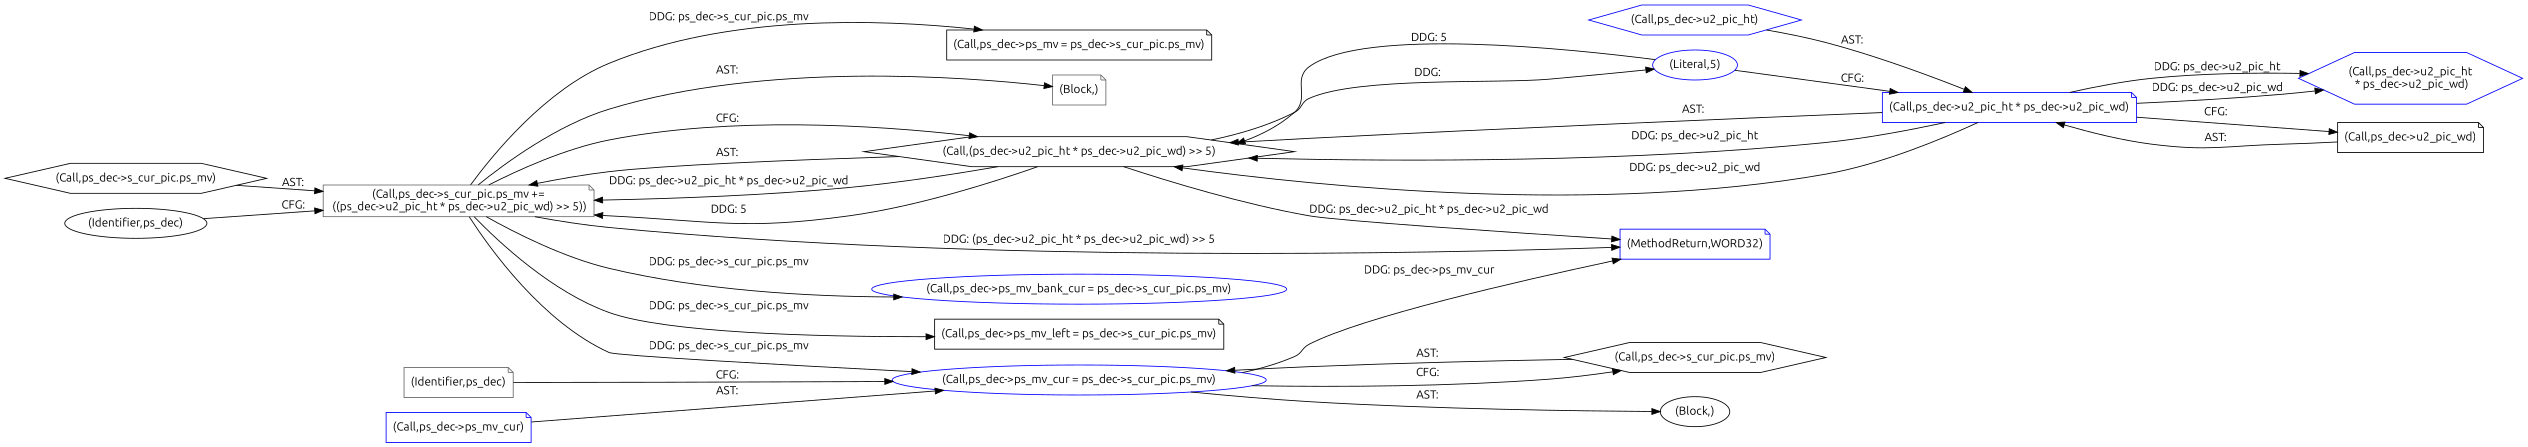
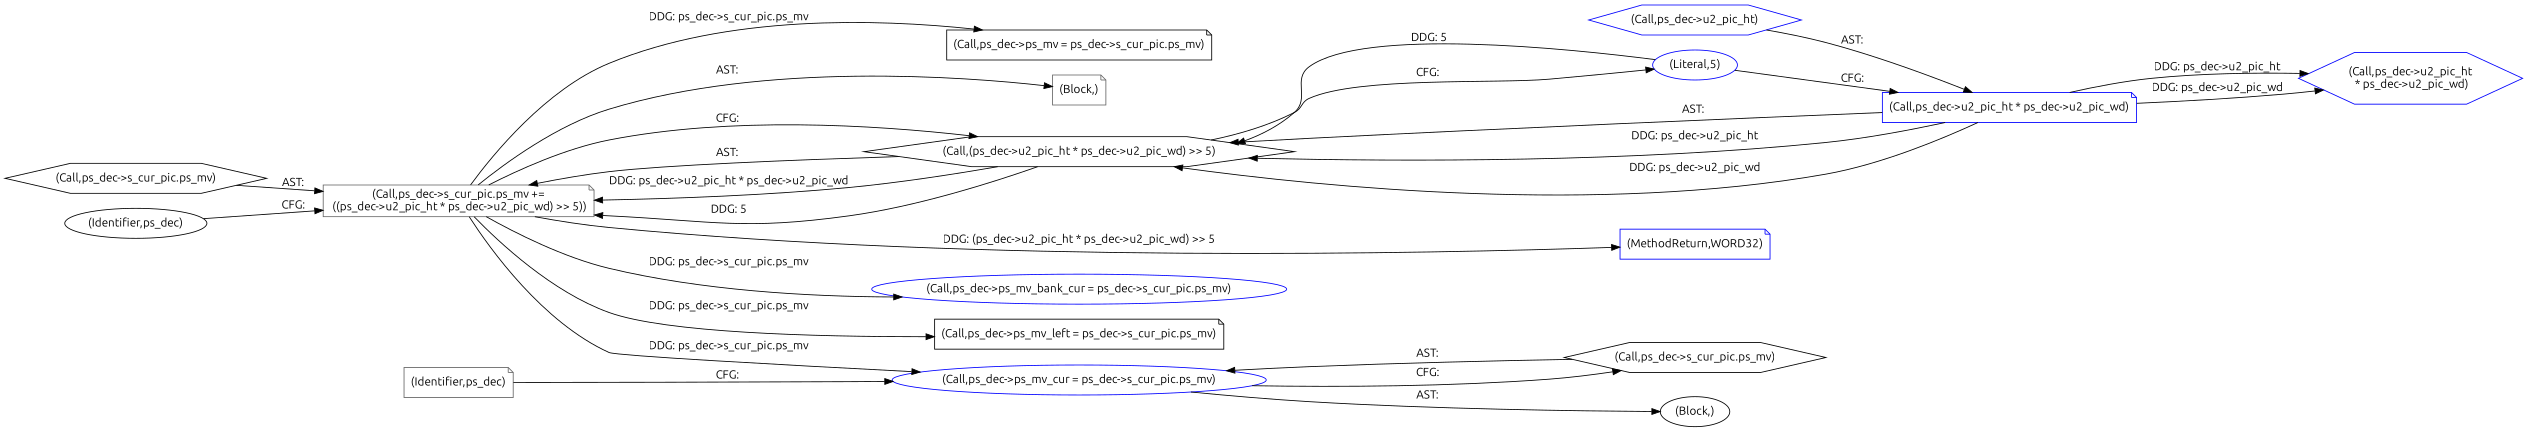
(1429, 73) -> (1429, 73)
(2411, 138) -> none
(1365, 221) -> none
(1423, 306) -> none
(459, 428) -> none
